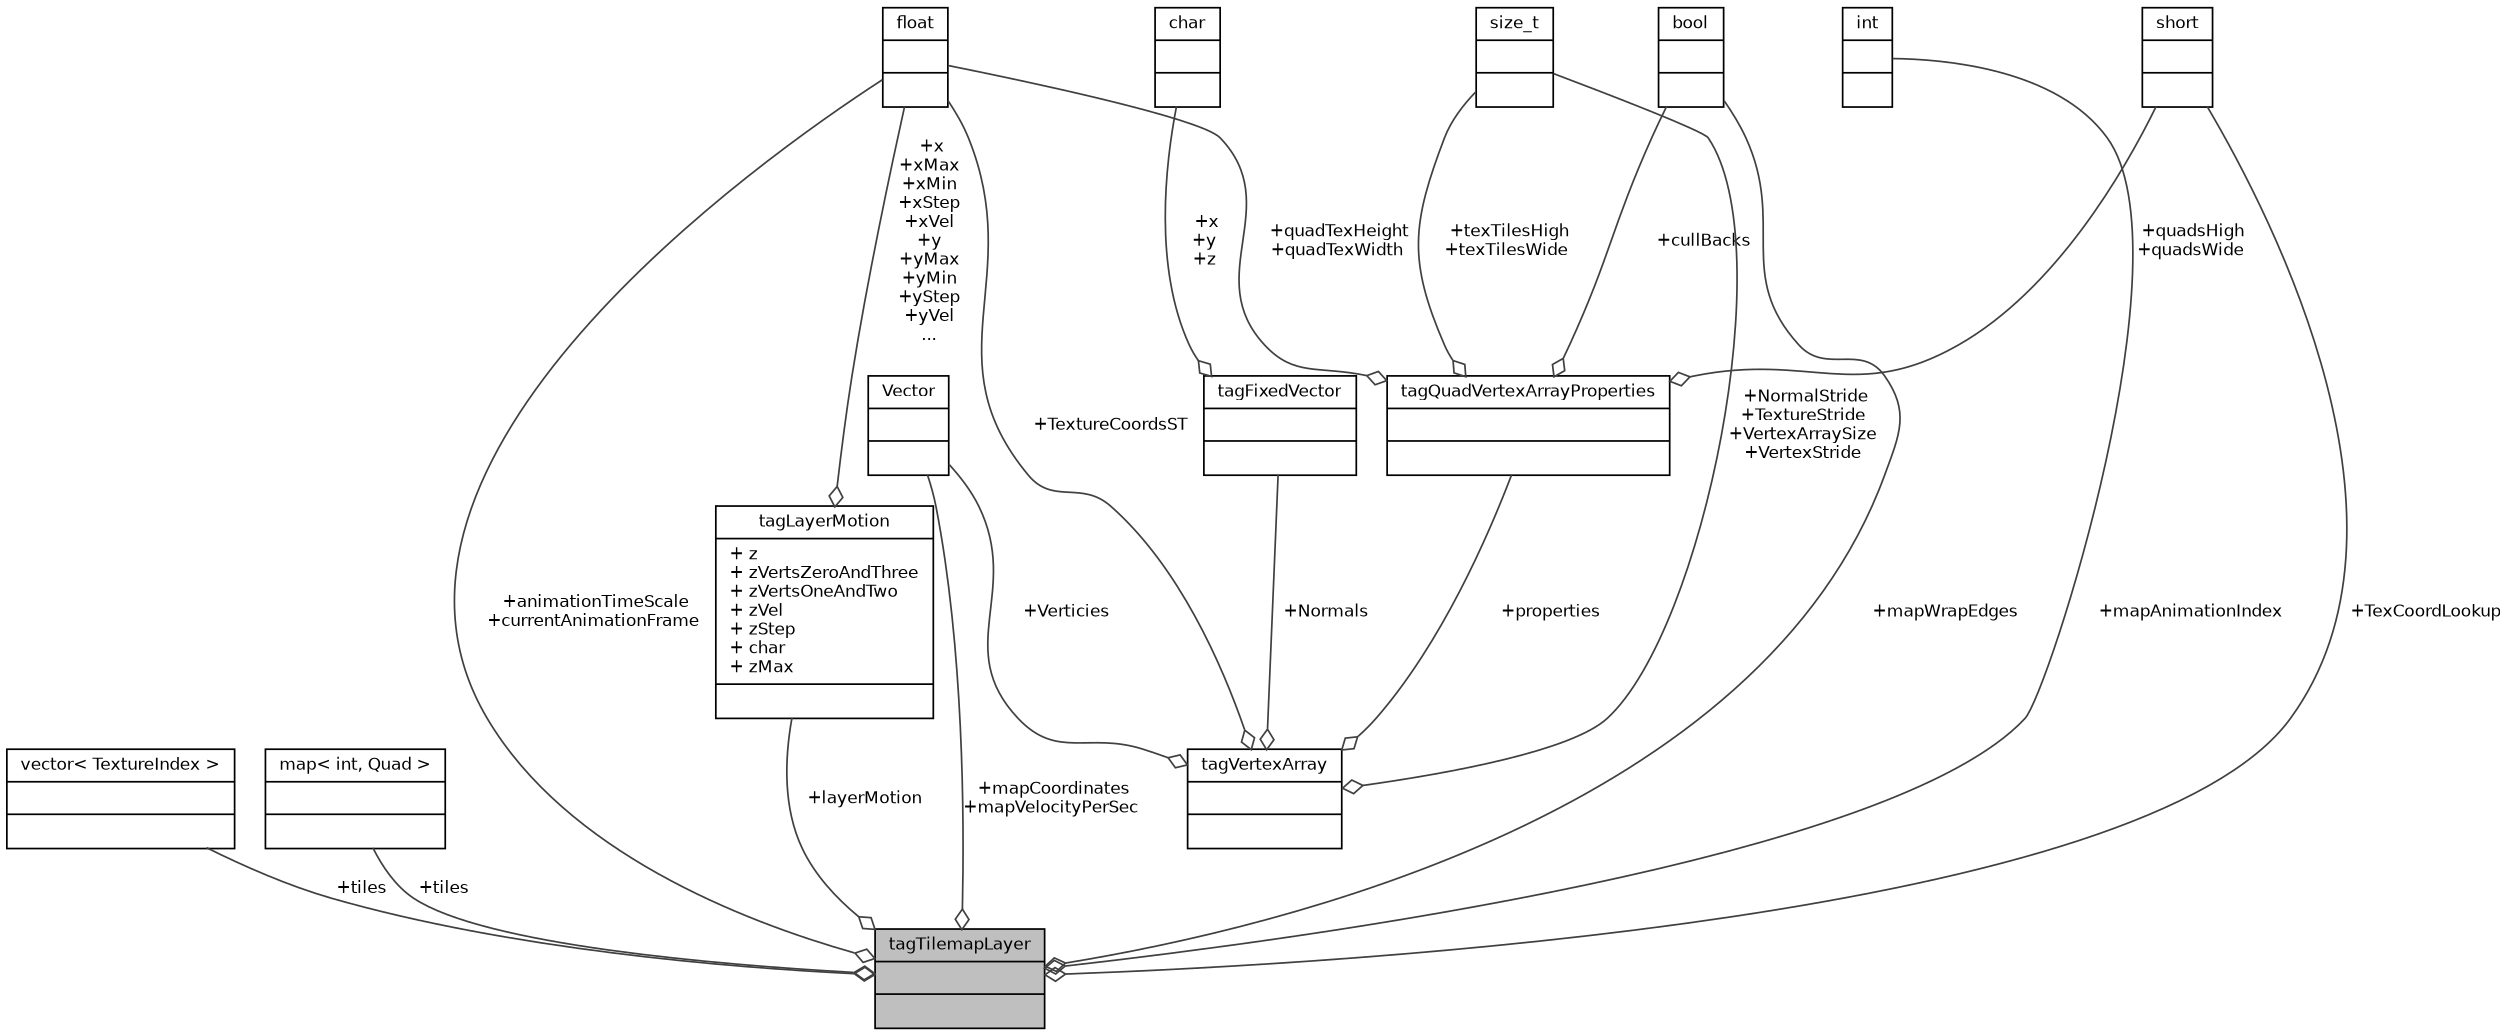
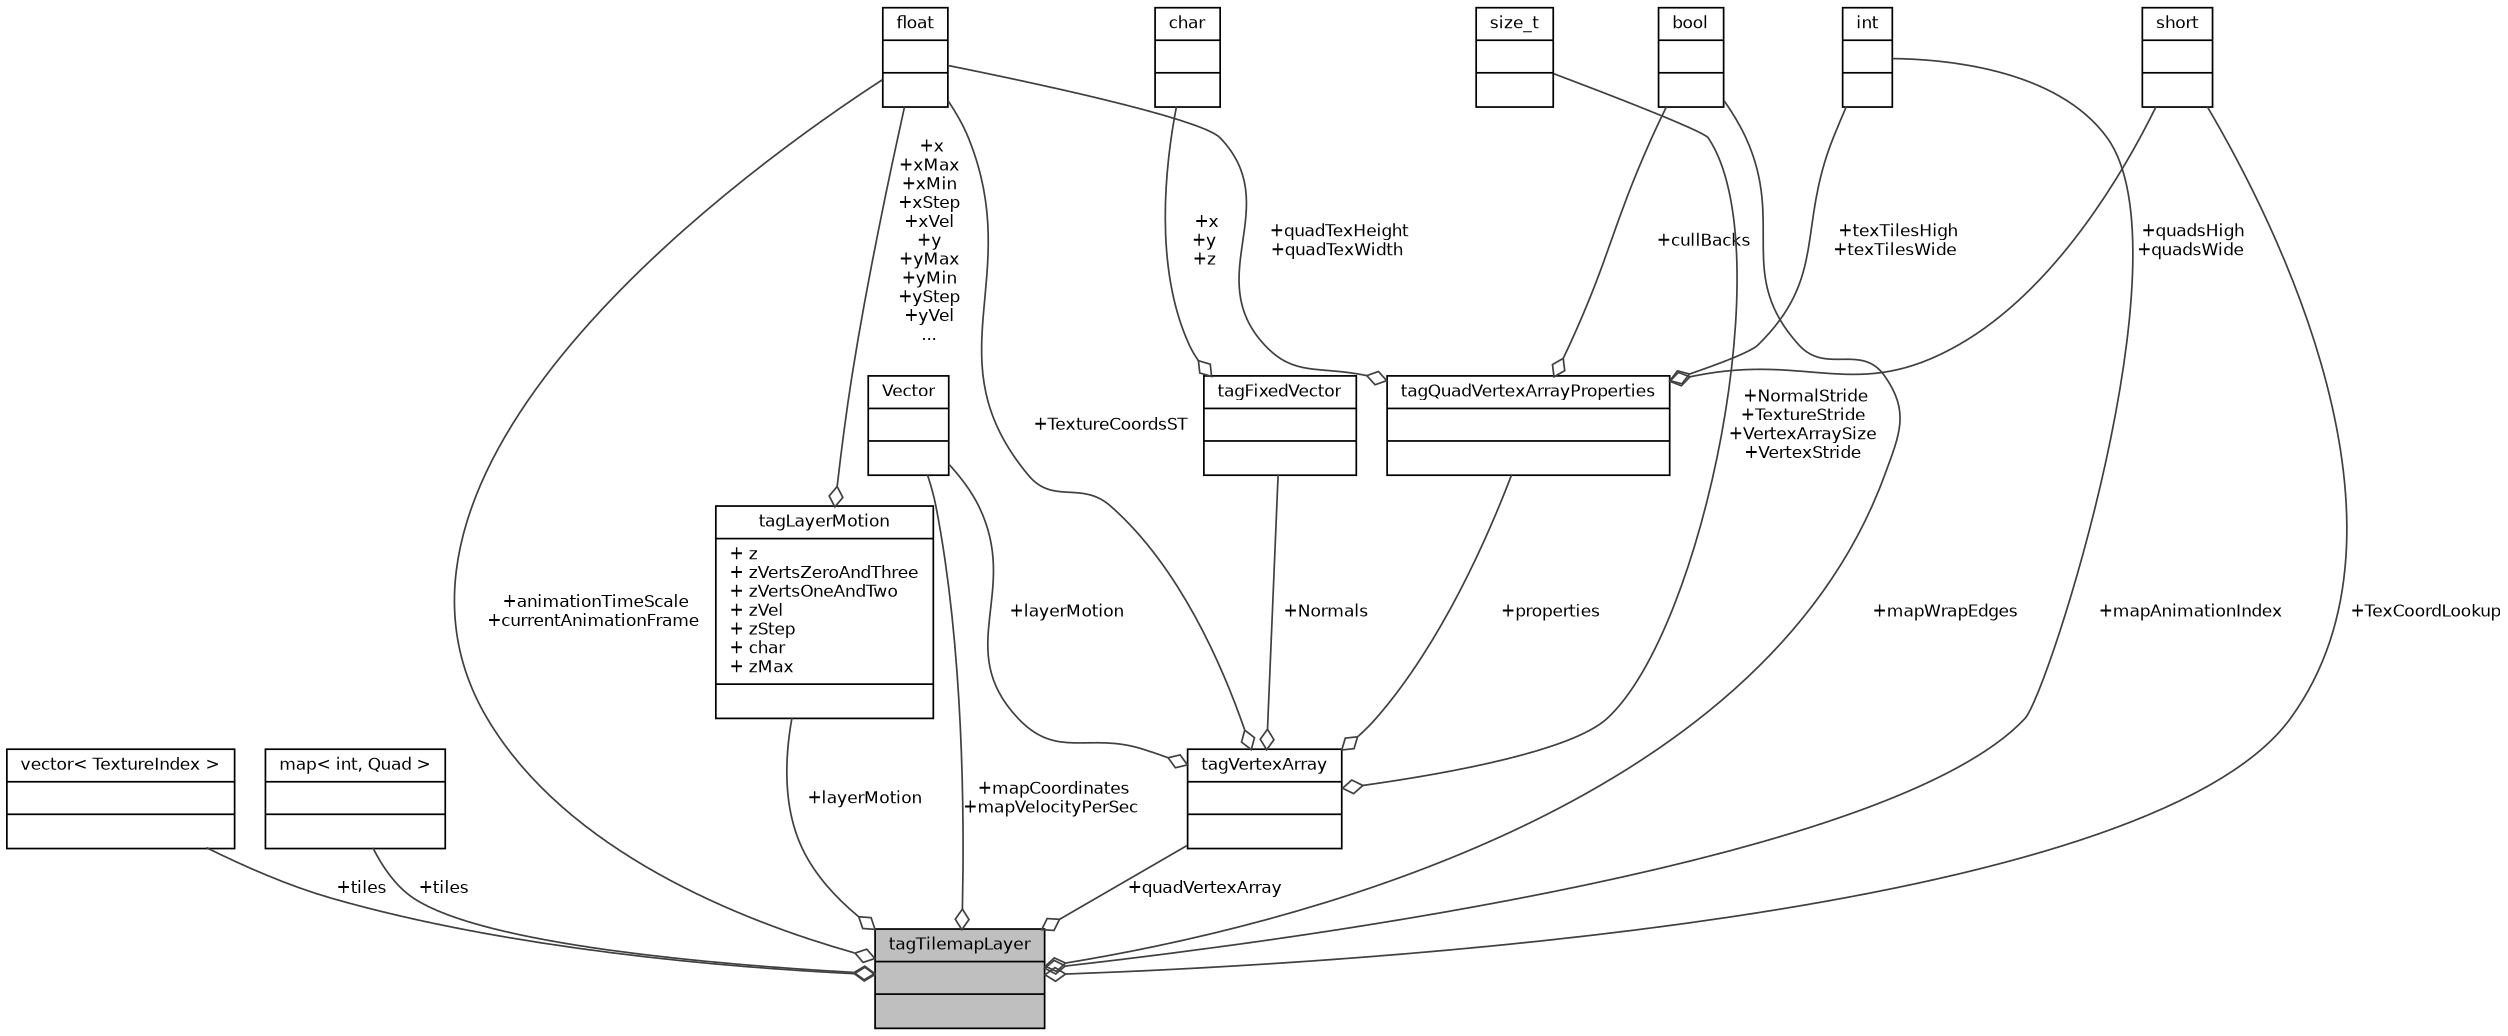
(1420, 222) -> (1804, 267)
(1064, 612) -> (1064, 612)
none -> (1123, 882)
